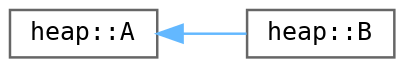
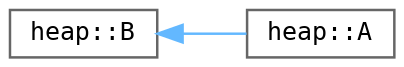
(215, 34) -> (215, 34)
